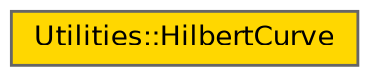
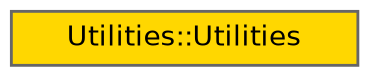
(185, 38) -> (185, 38)
